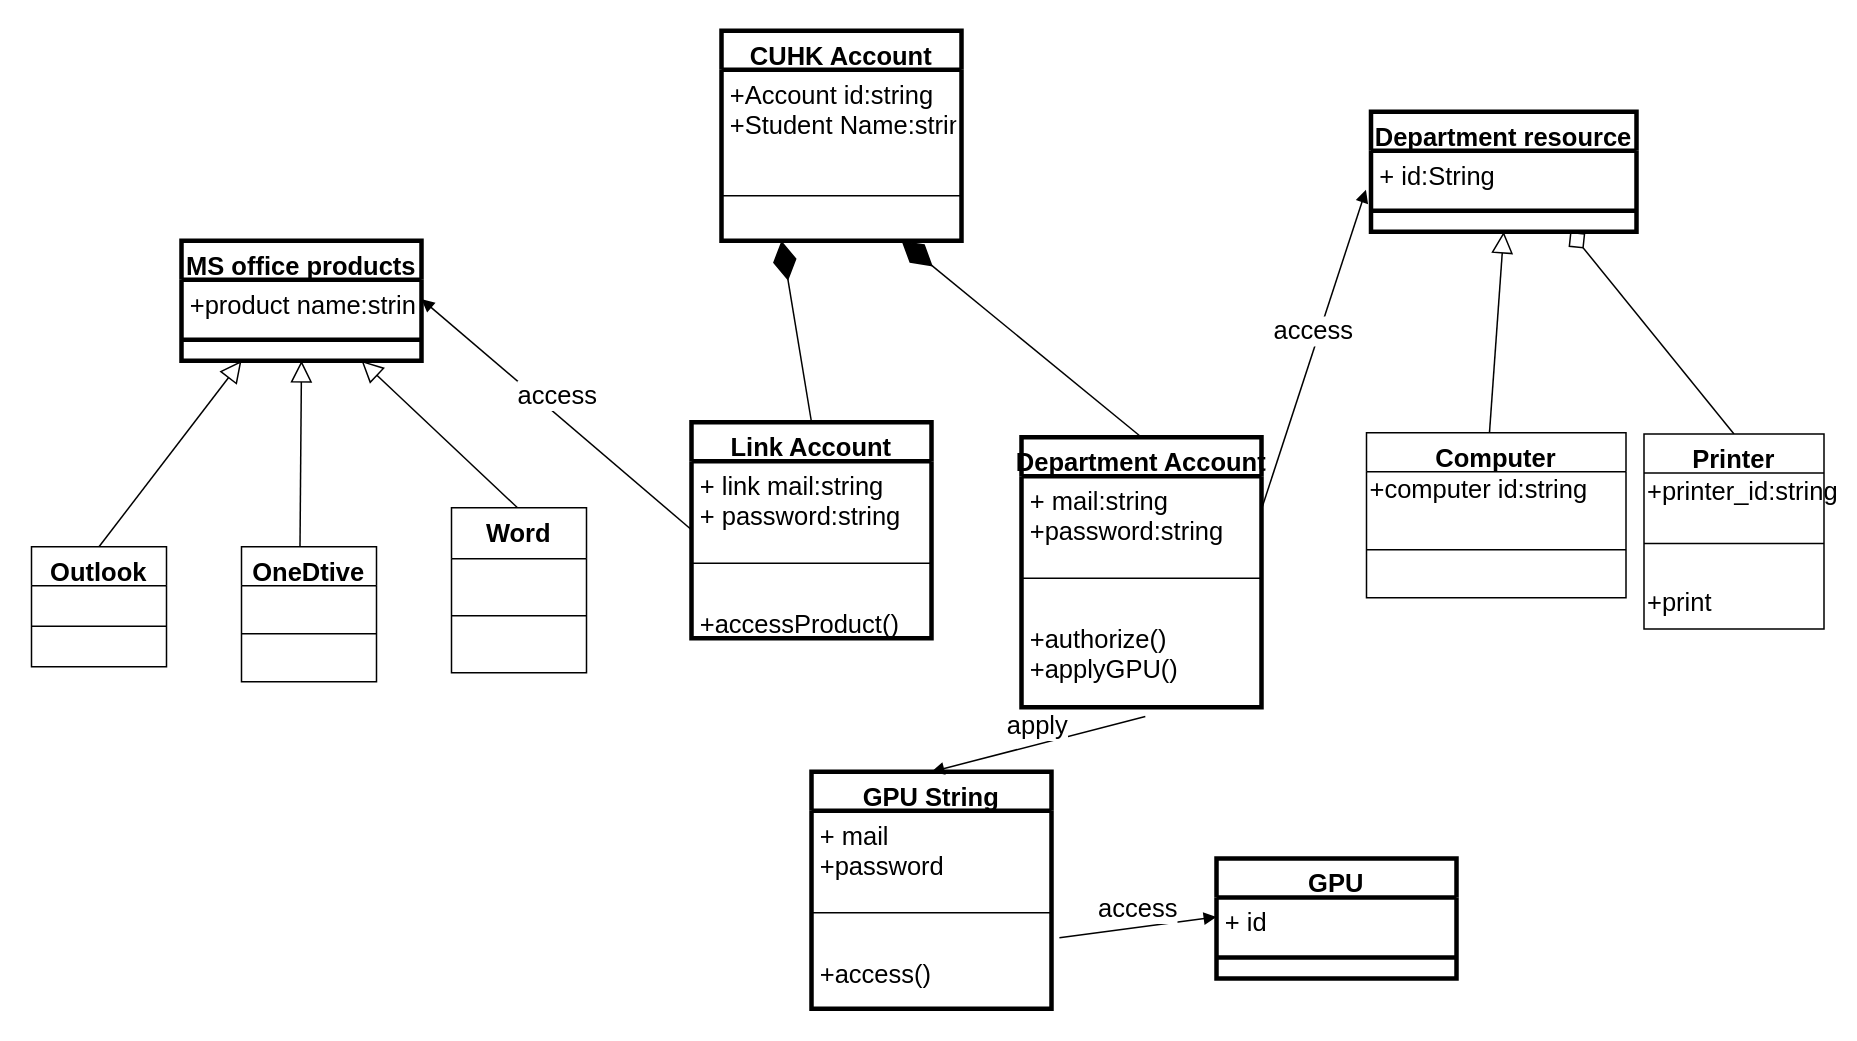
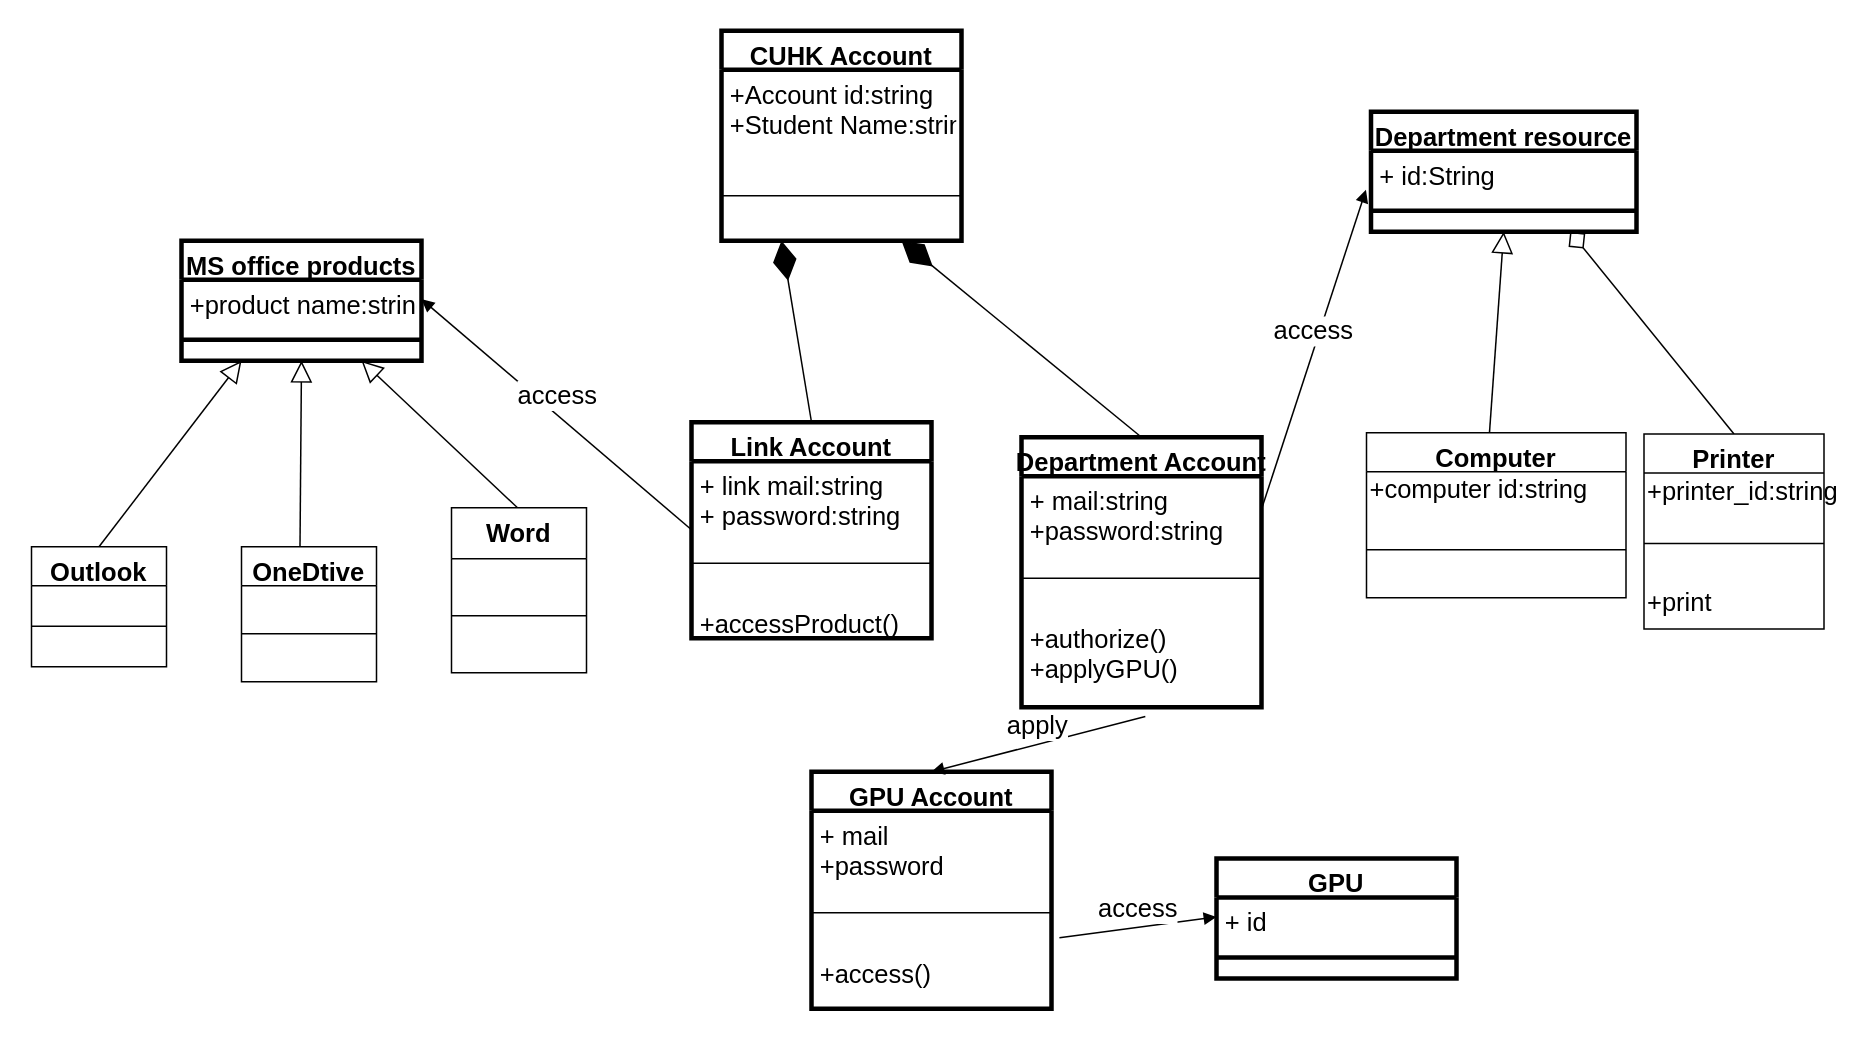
(931, 797) -> (931, 797)
